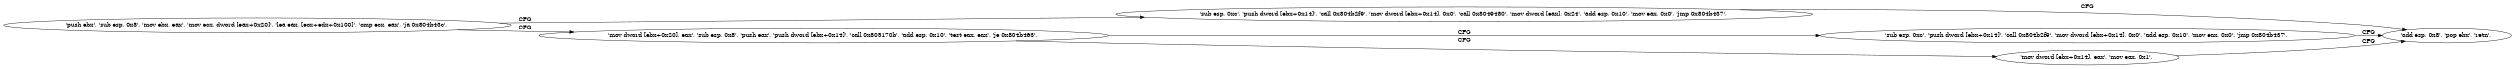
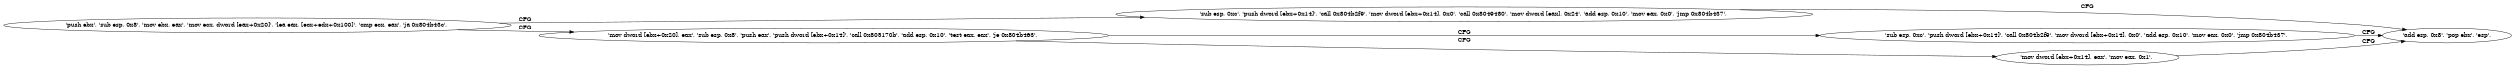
(2447, 36) -> (2447, 36)
